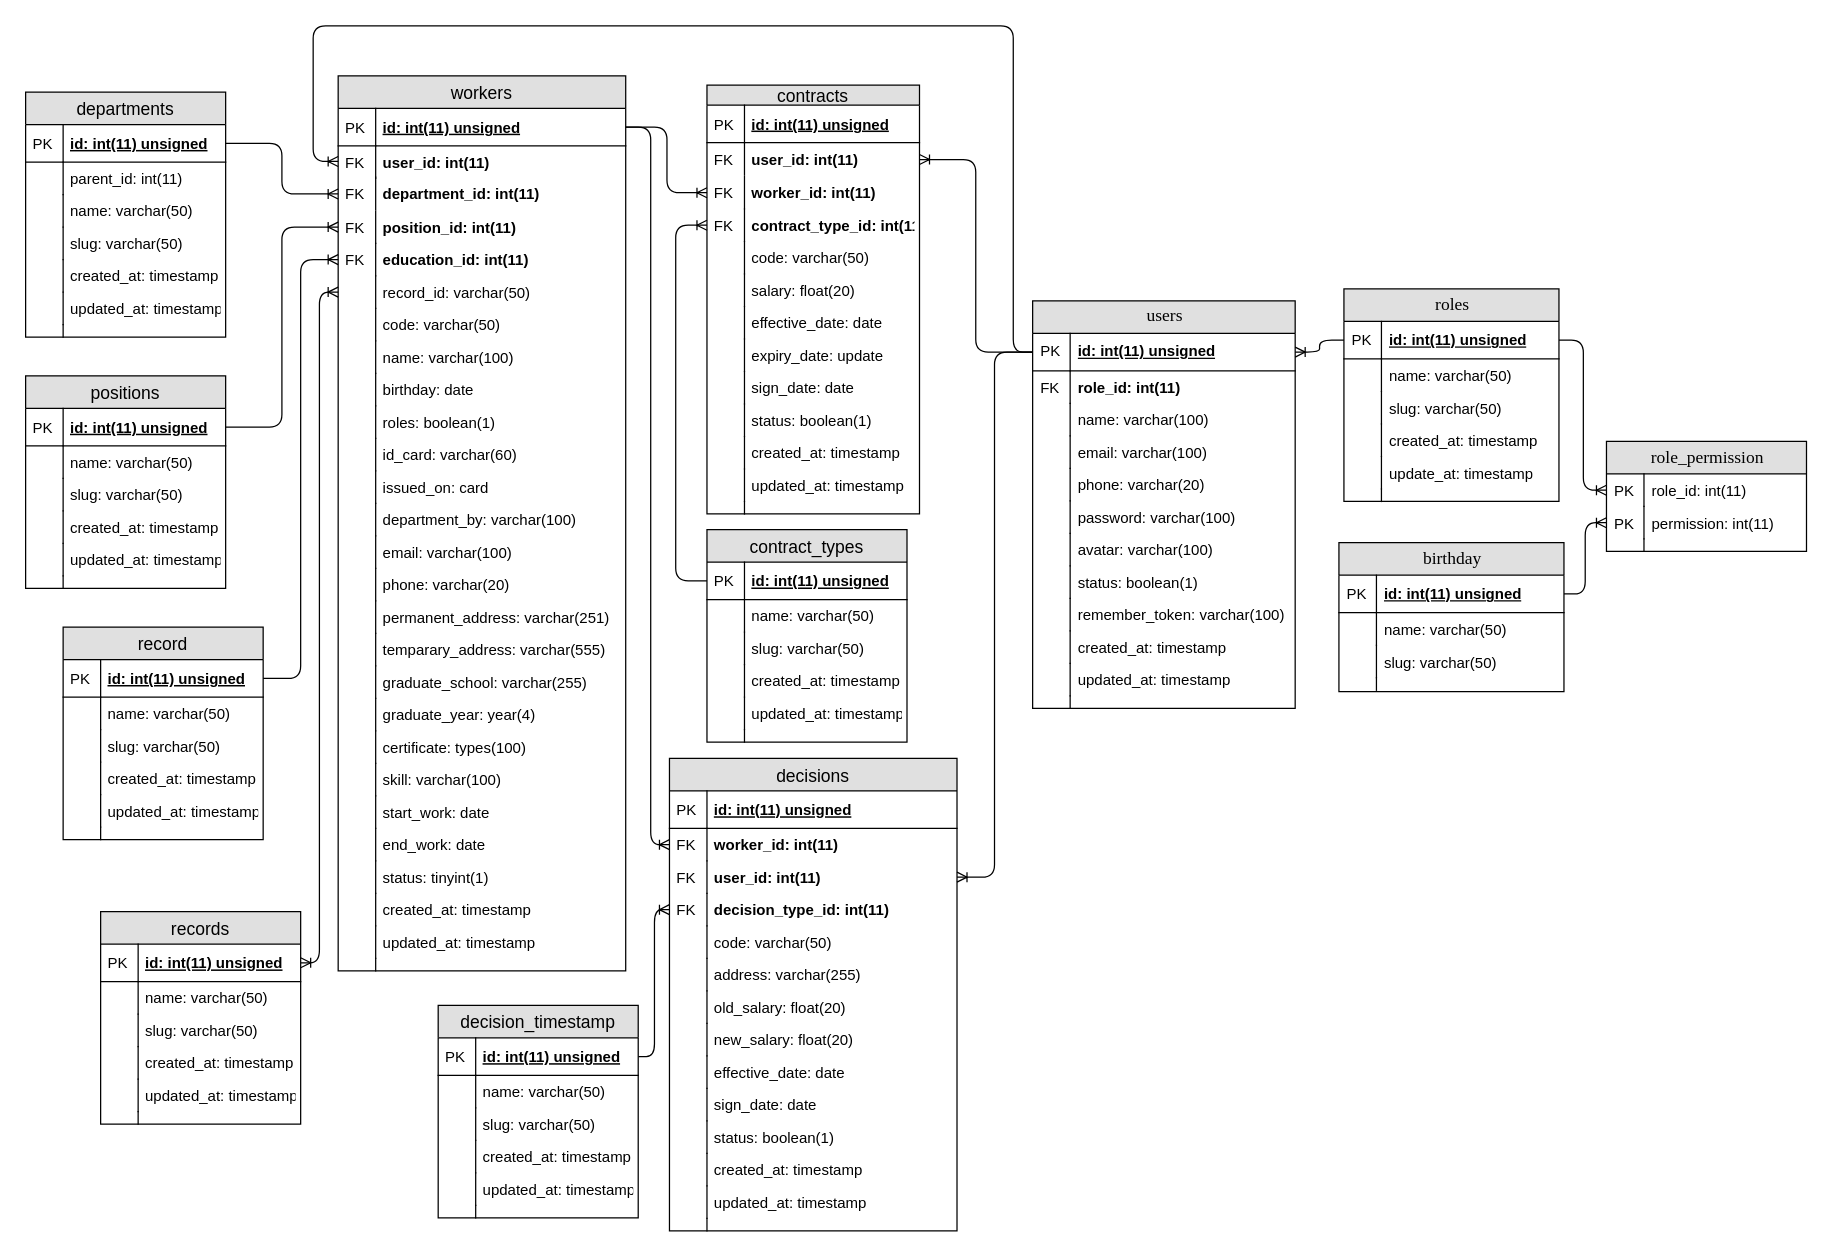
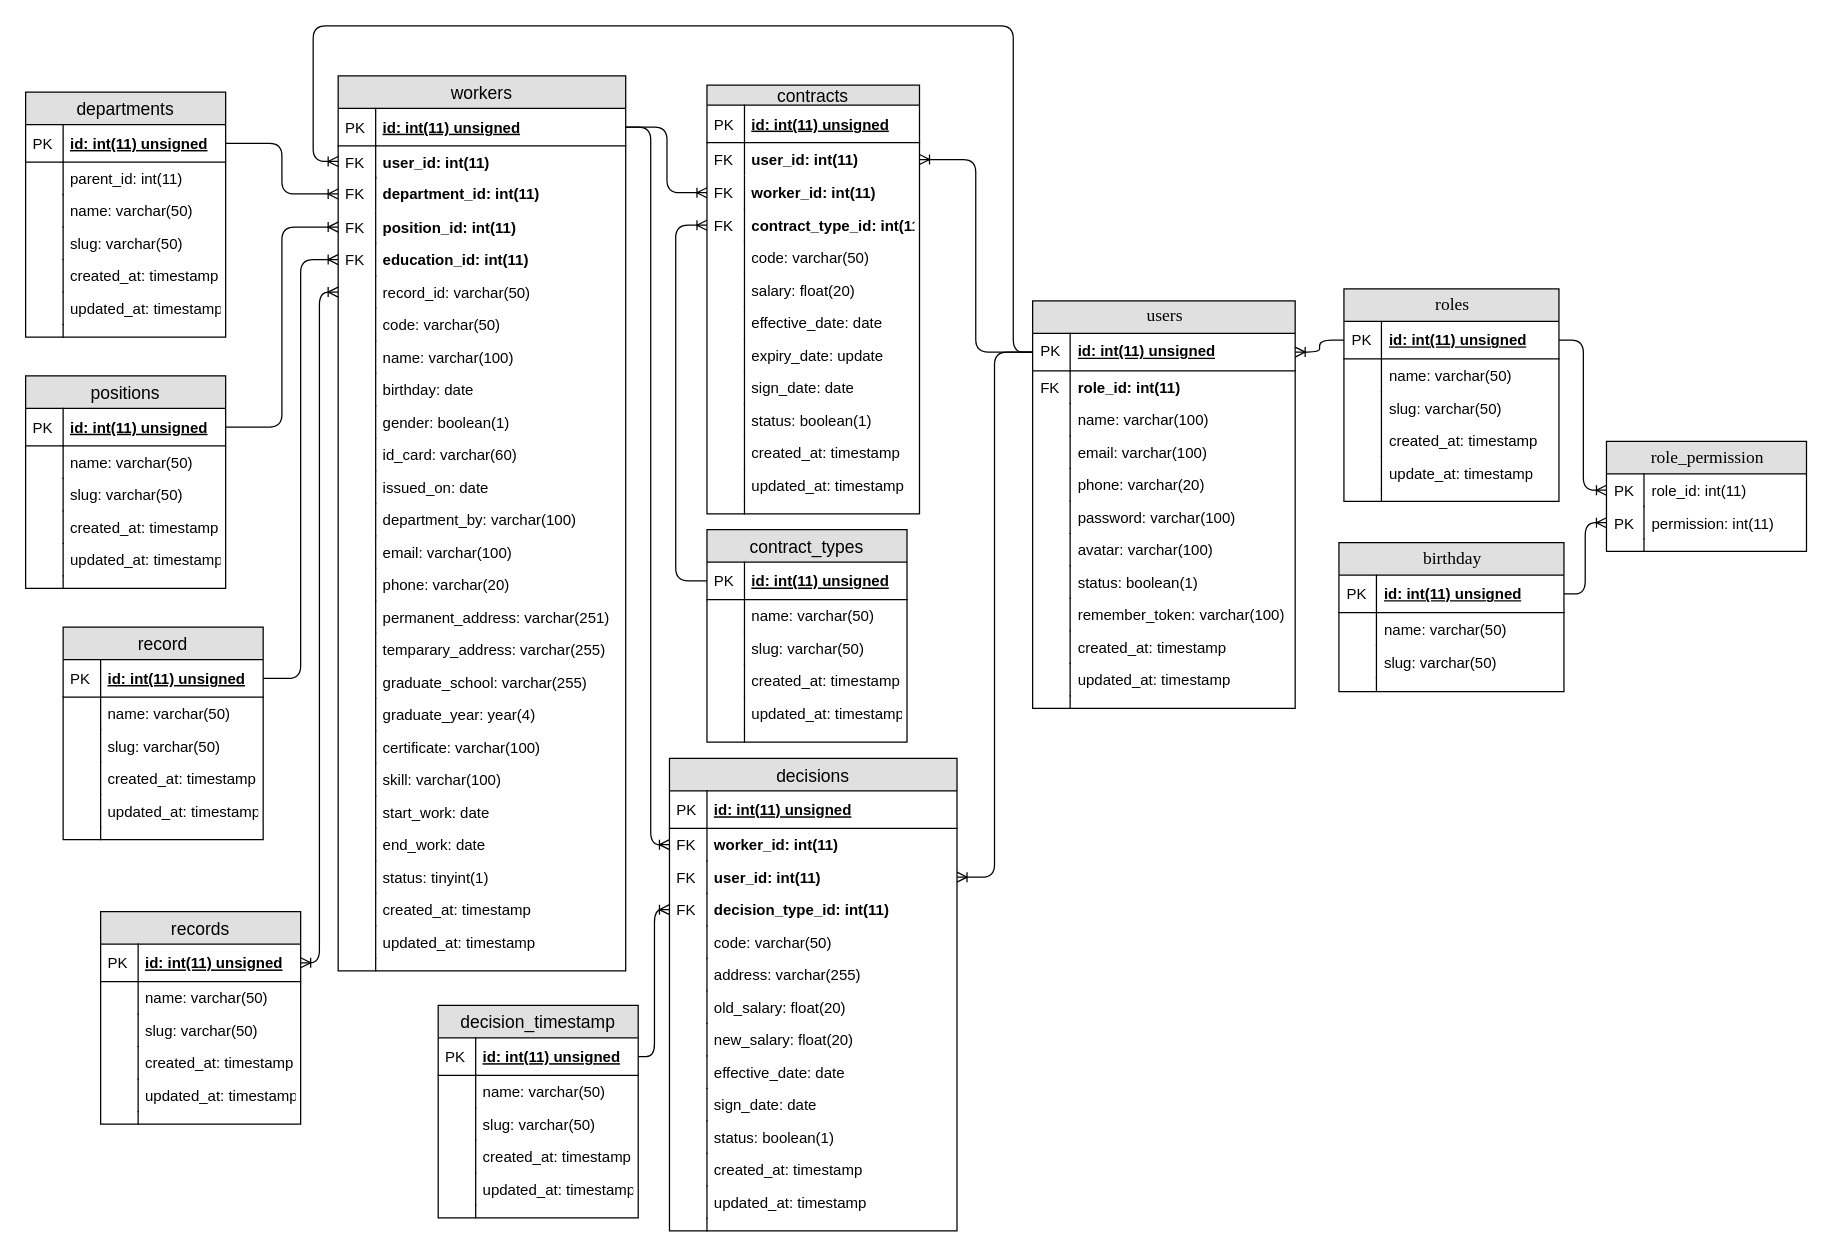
(446, 423) -> (452, 423)
(440, 488) -> (440, 488)
(509, 650) -> (509, 650)
(471, 748) -> (480, 748)
